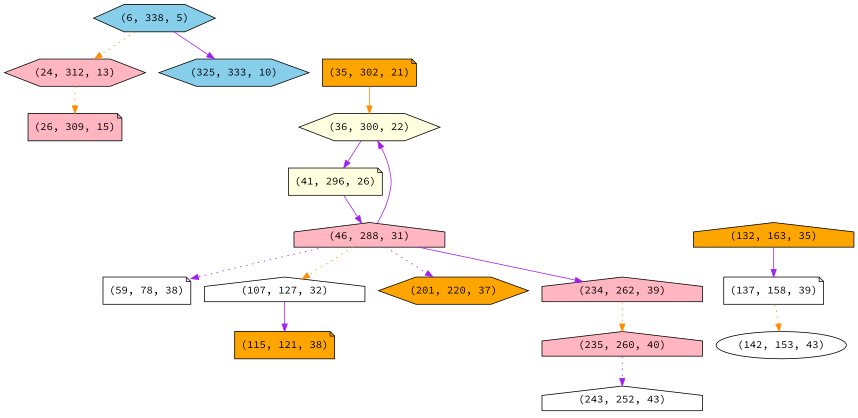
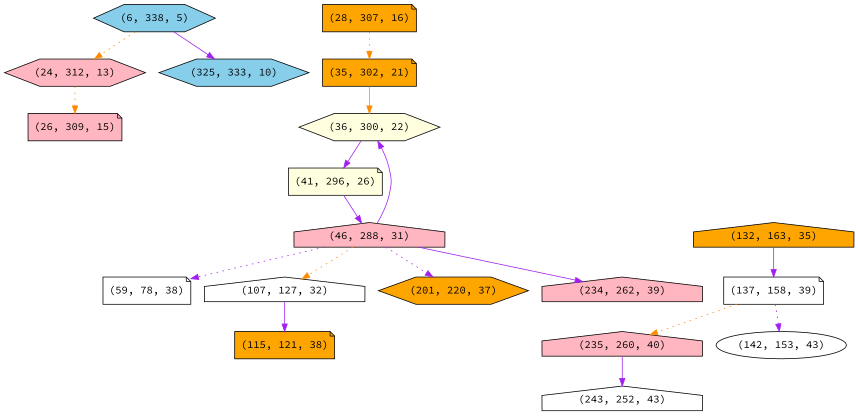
none -> (369, 18)
(622, 313) -> (697, 318)
(777, 314) -> (777, 314)
(622, 367) -> (622, 367)
